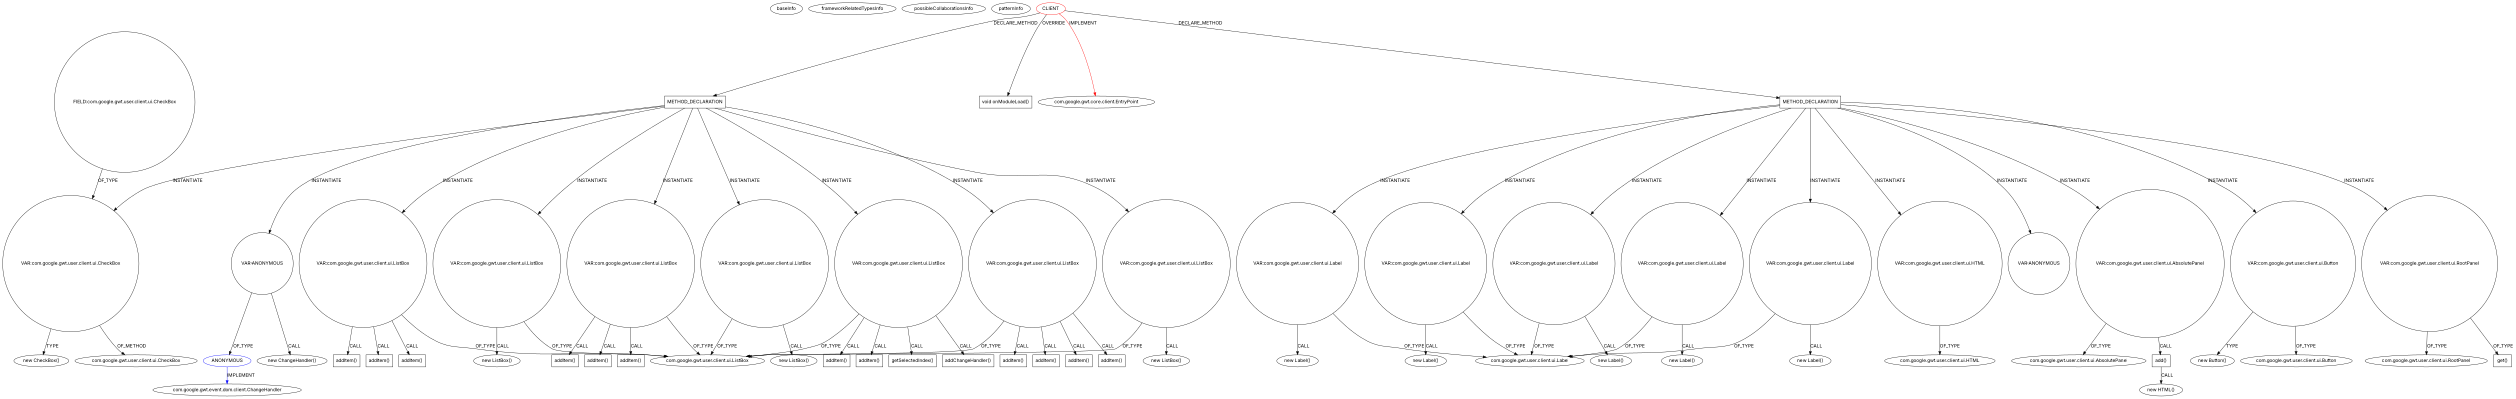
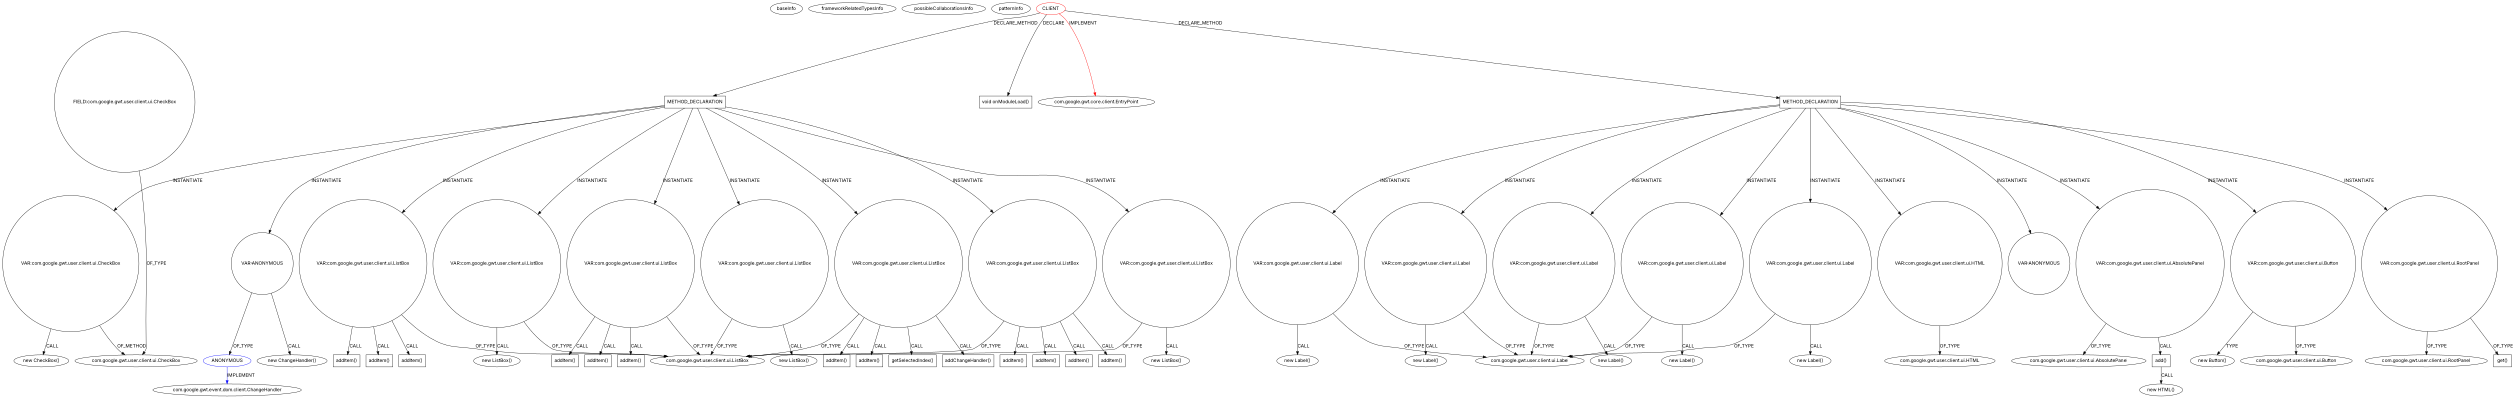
(1054, 23) -> (1054, 23)
(98, 182) -> (146, 262)
(53, 346) -> (53, 346)
